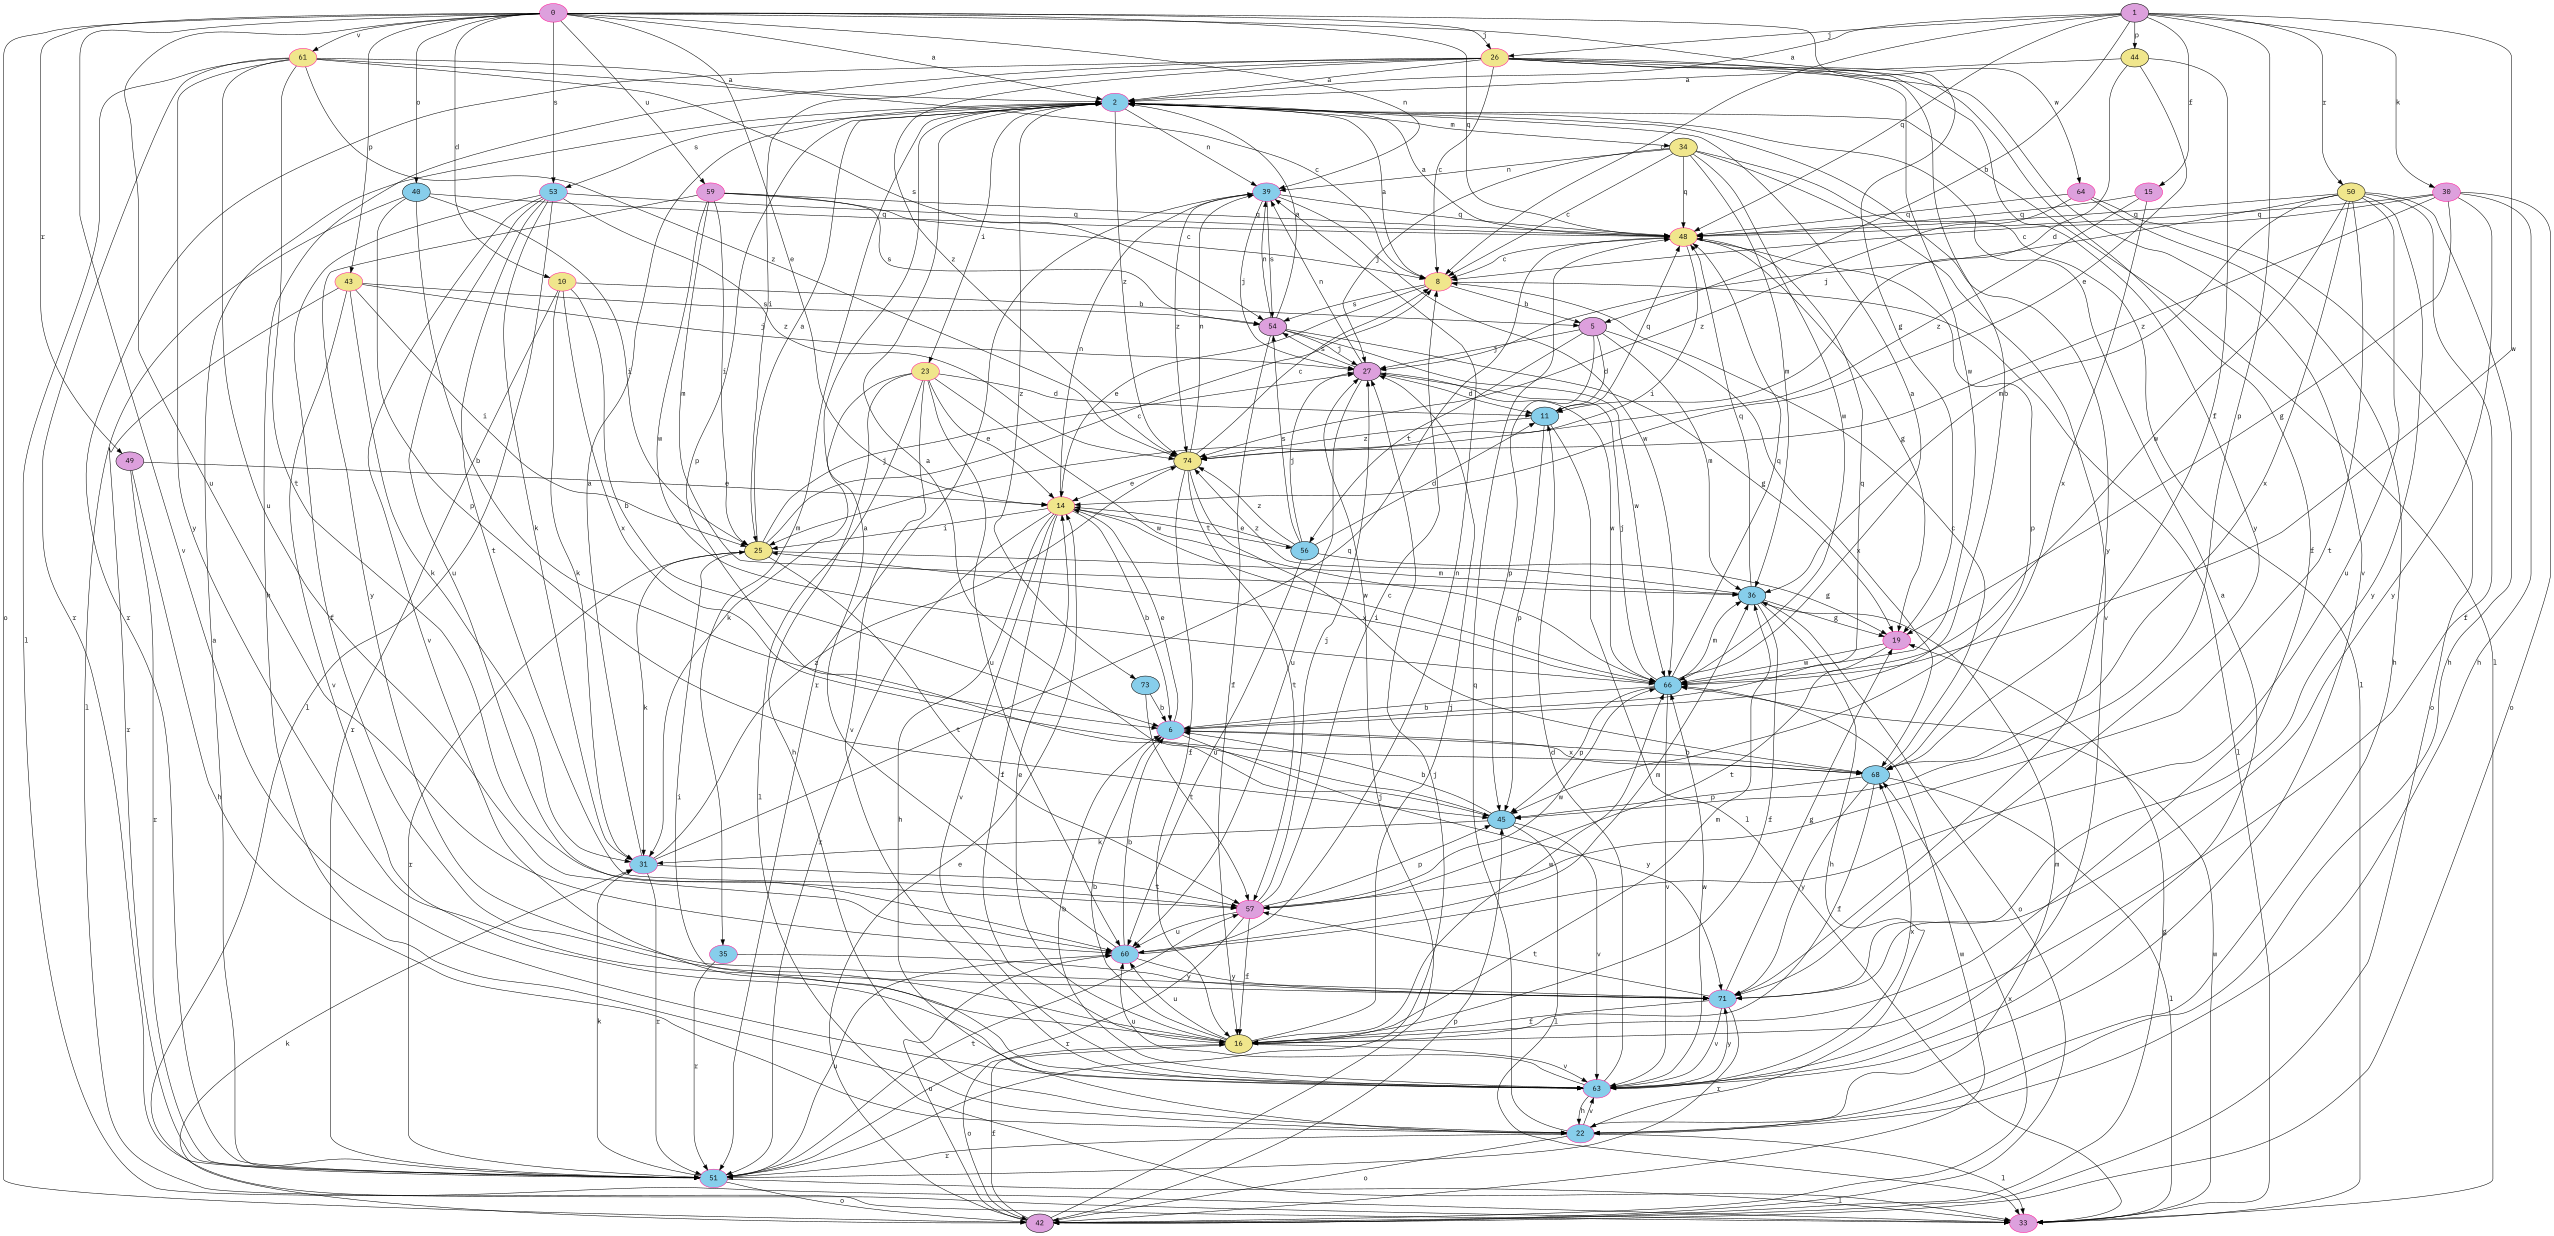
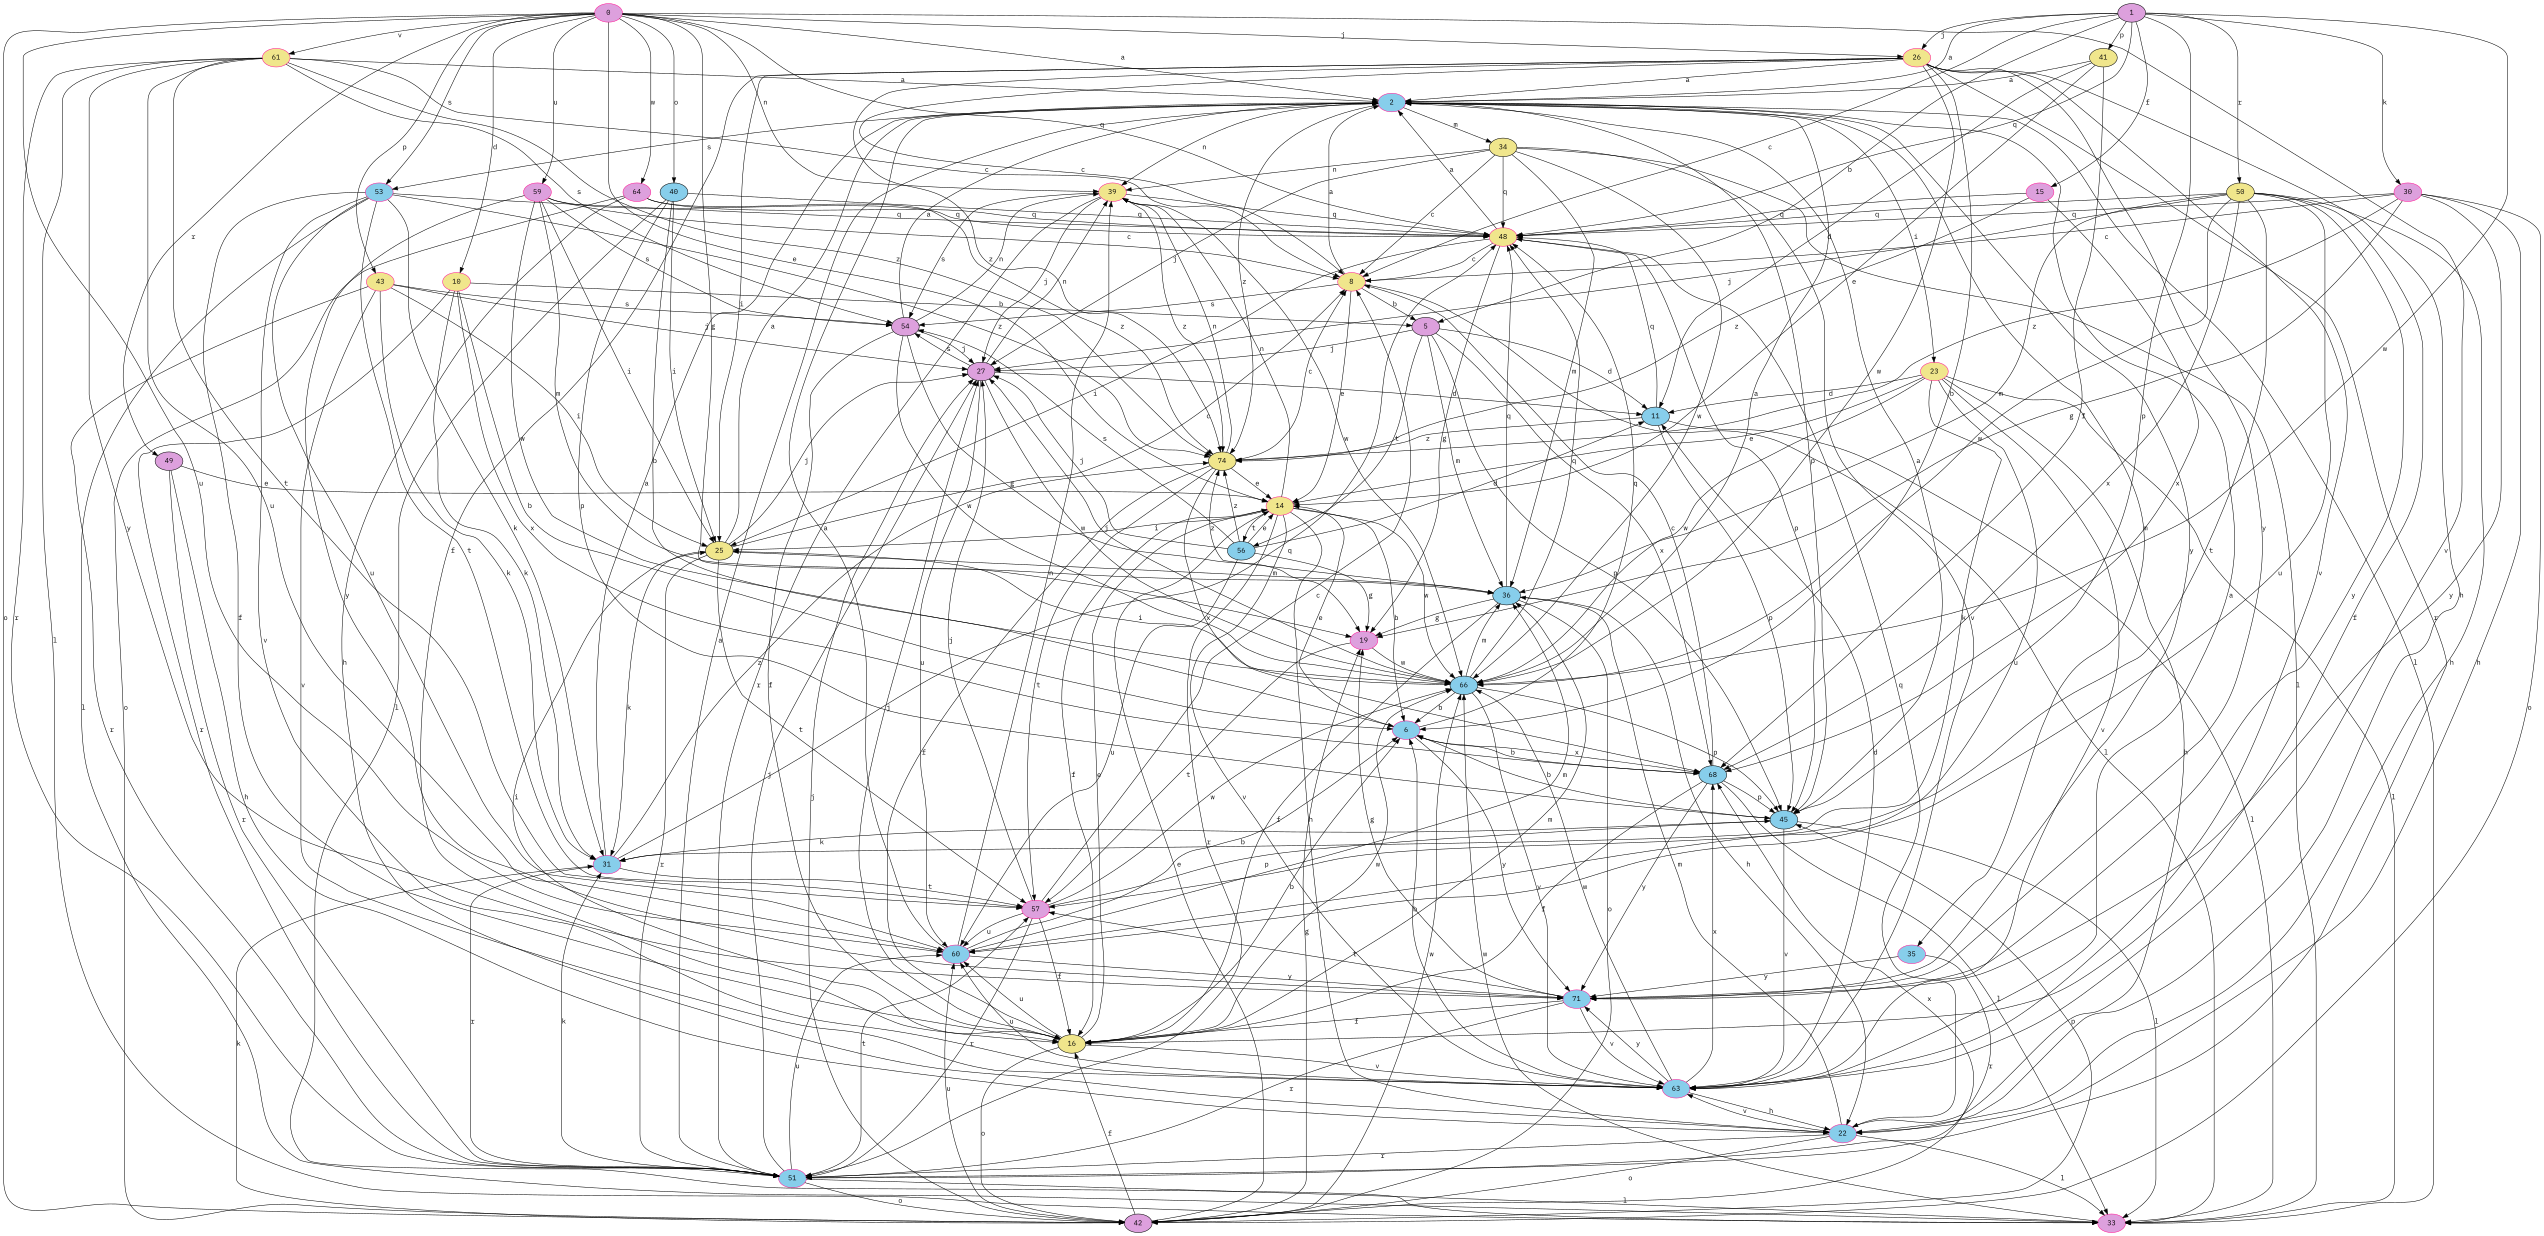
(2135, 58) -> (2103, 58)
(1267, 192) -> (1112, 192)
(1145, 685) -> none
